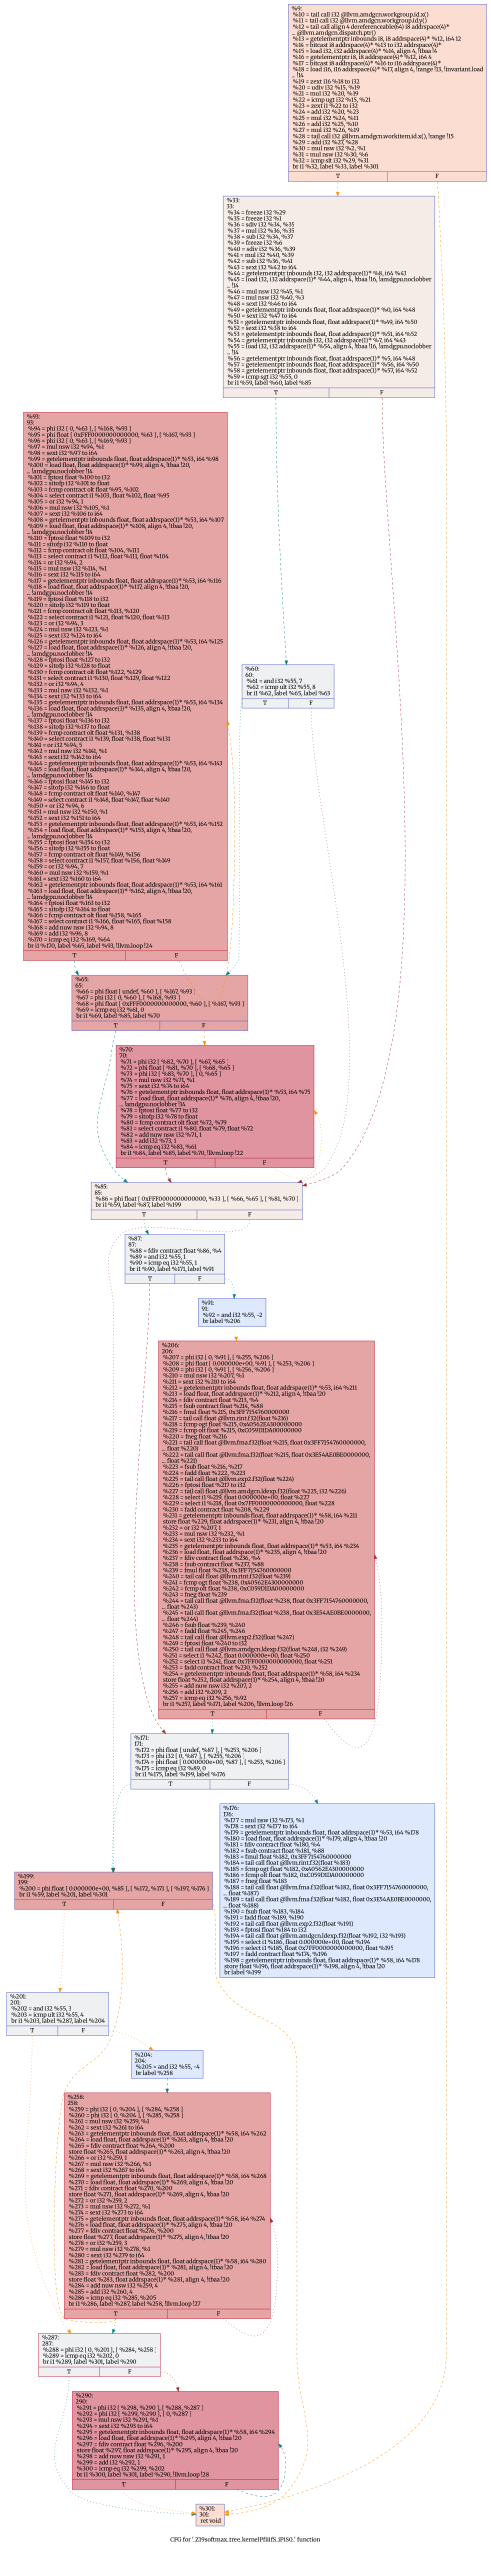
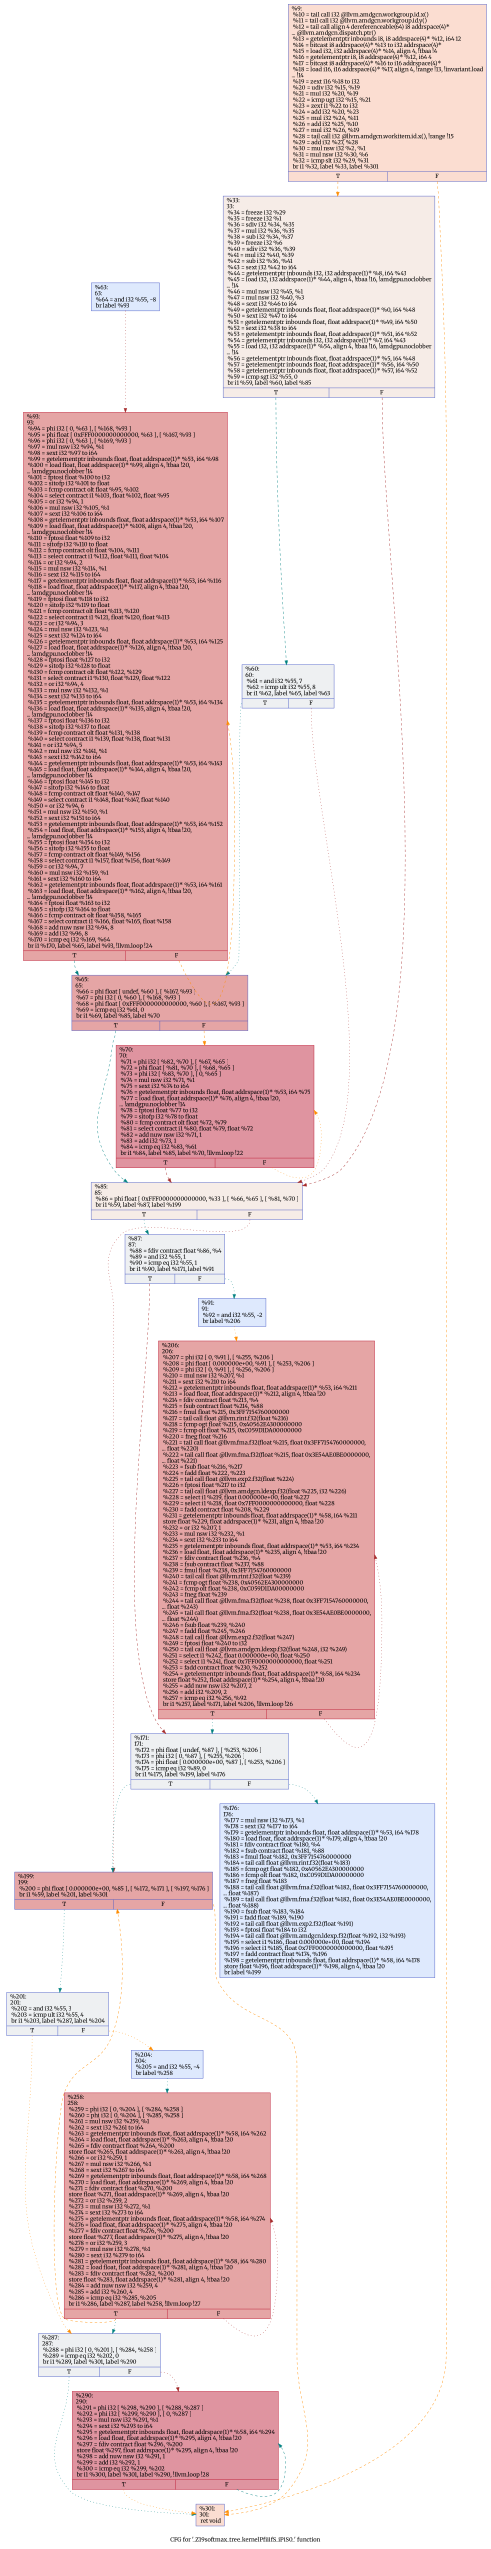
none -> (125, 297)
(63, 1949) -> (63, 1949)
(167, 2084) -> (167, 2084)
(99, 2355) -> (99, 2355)
